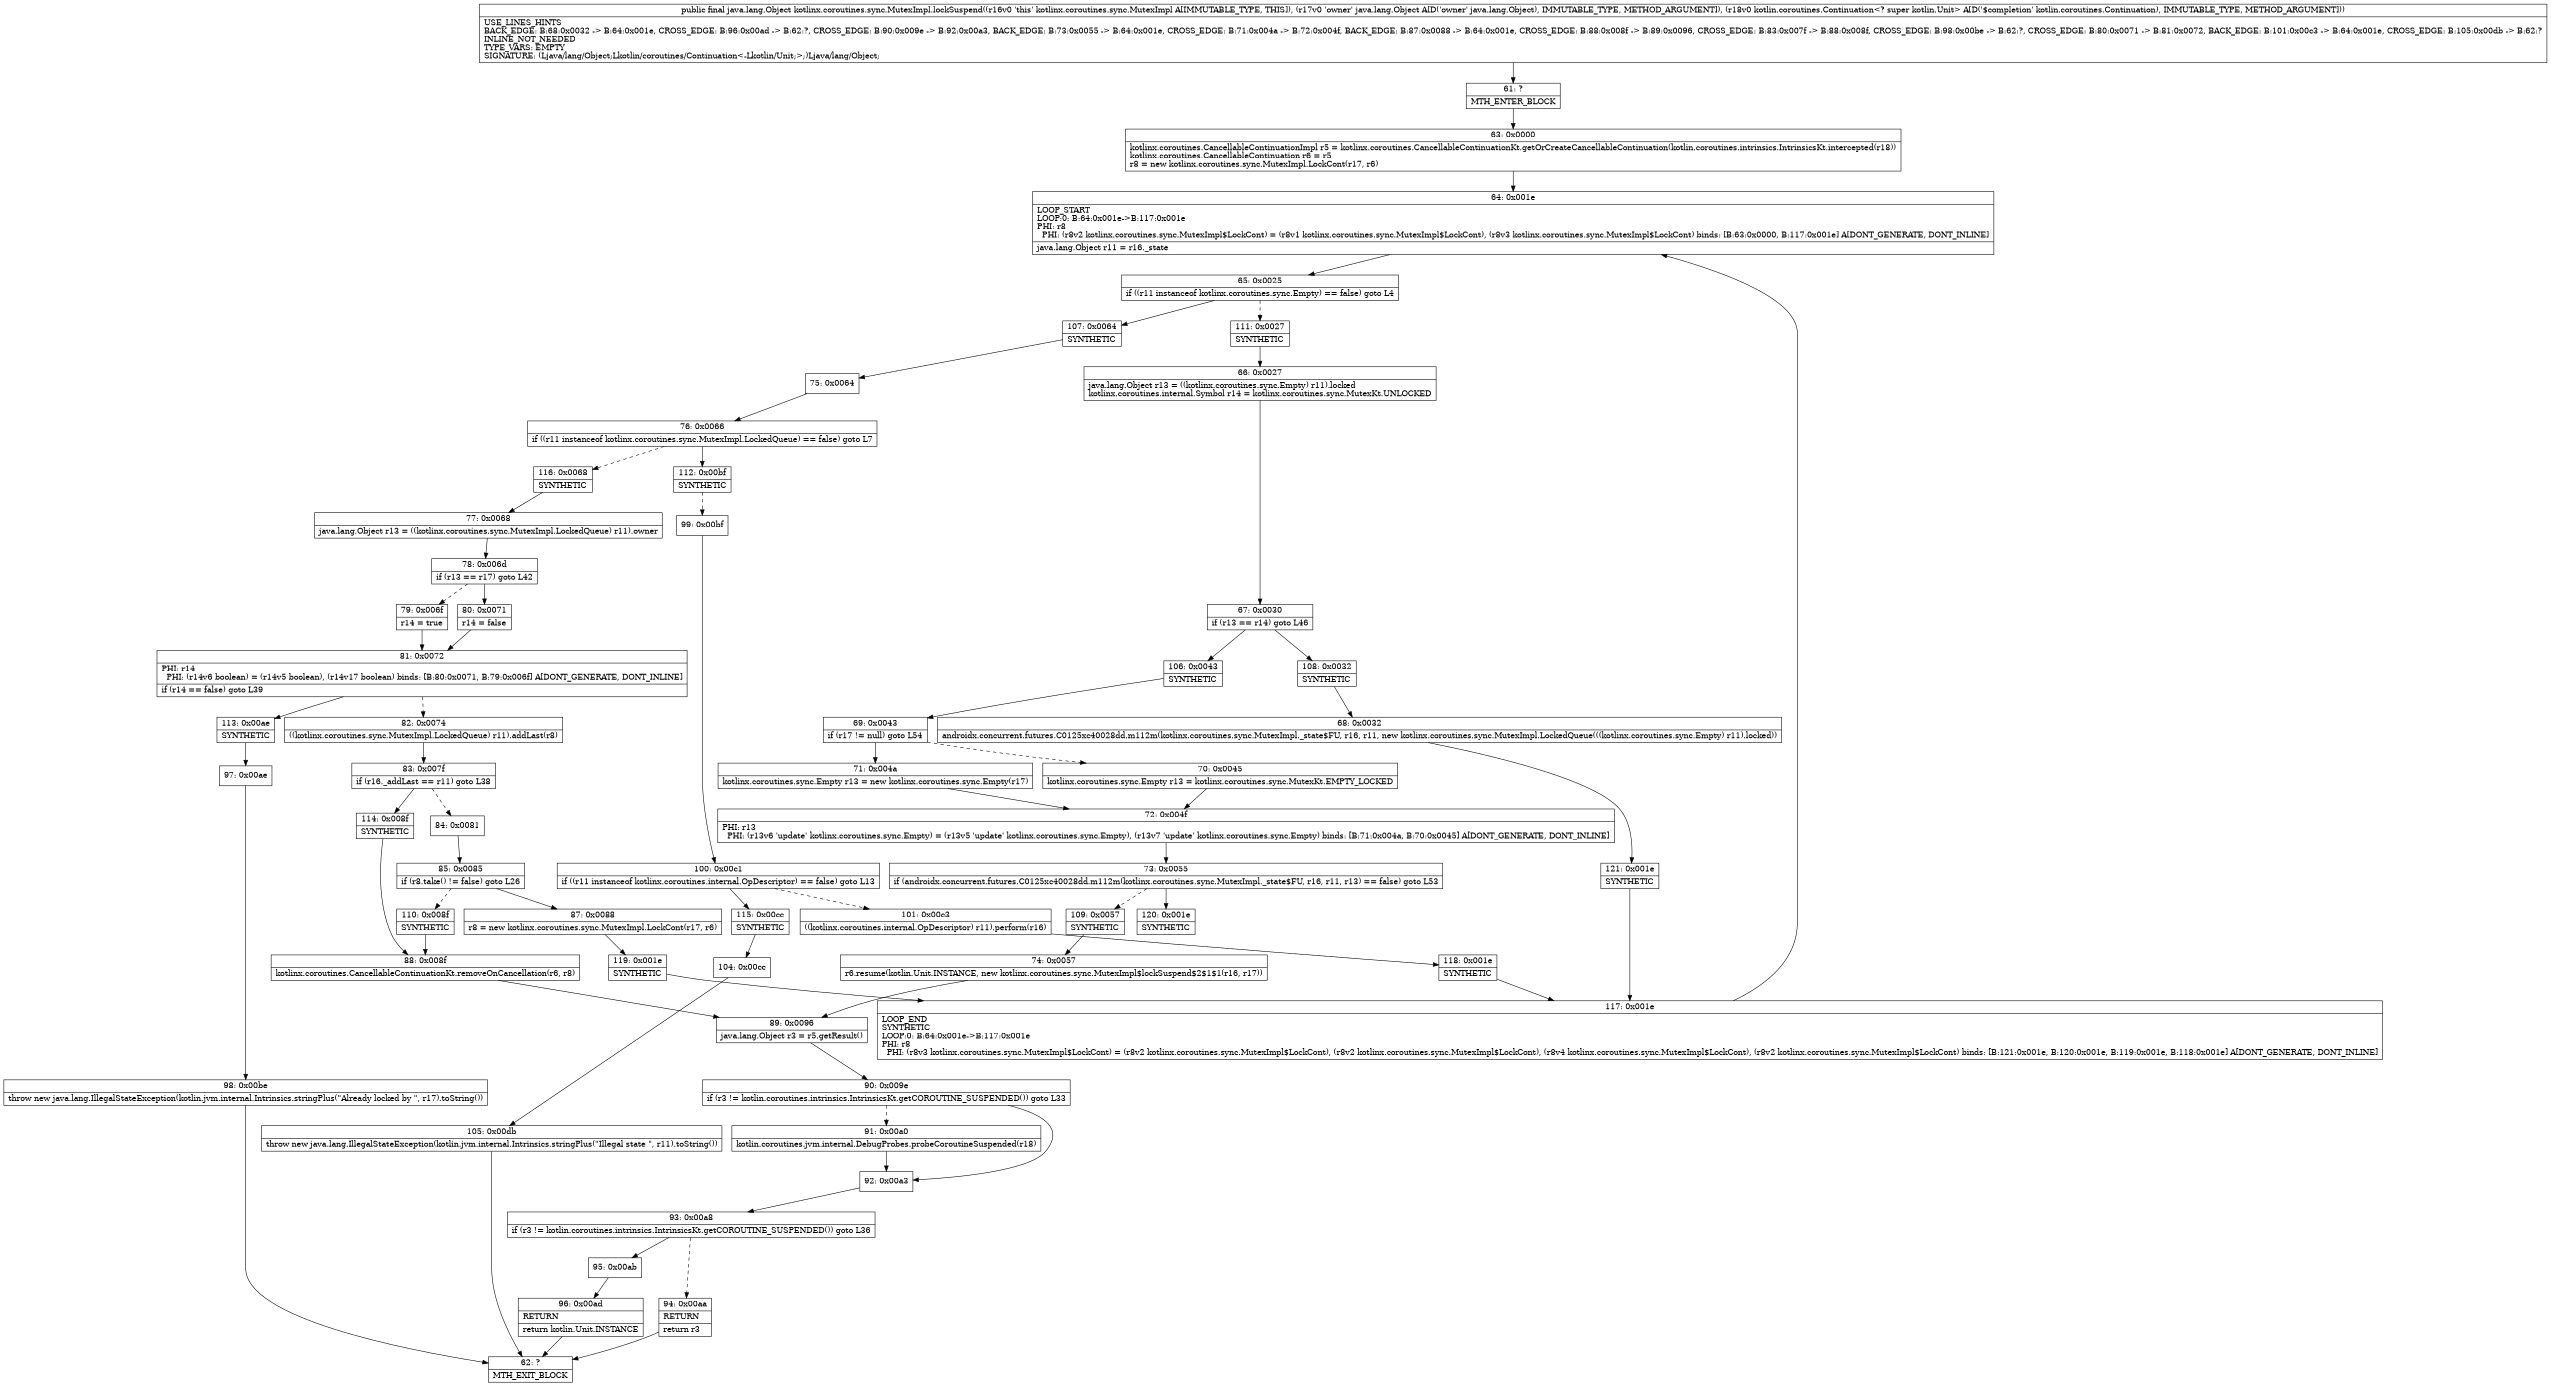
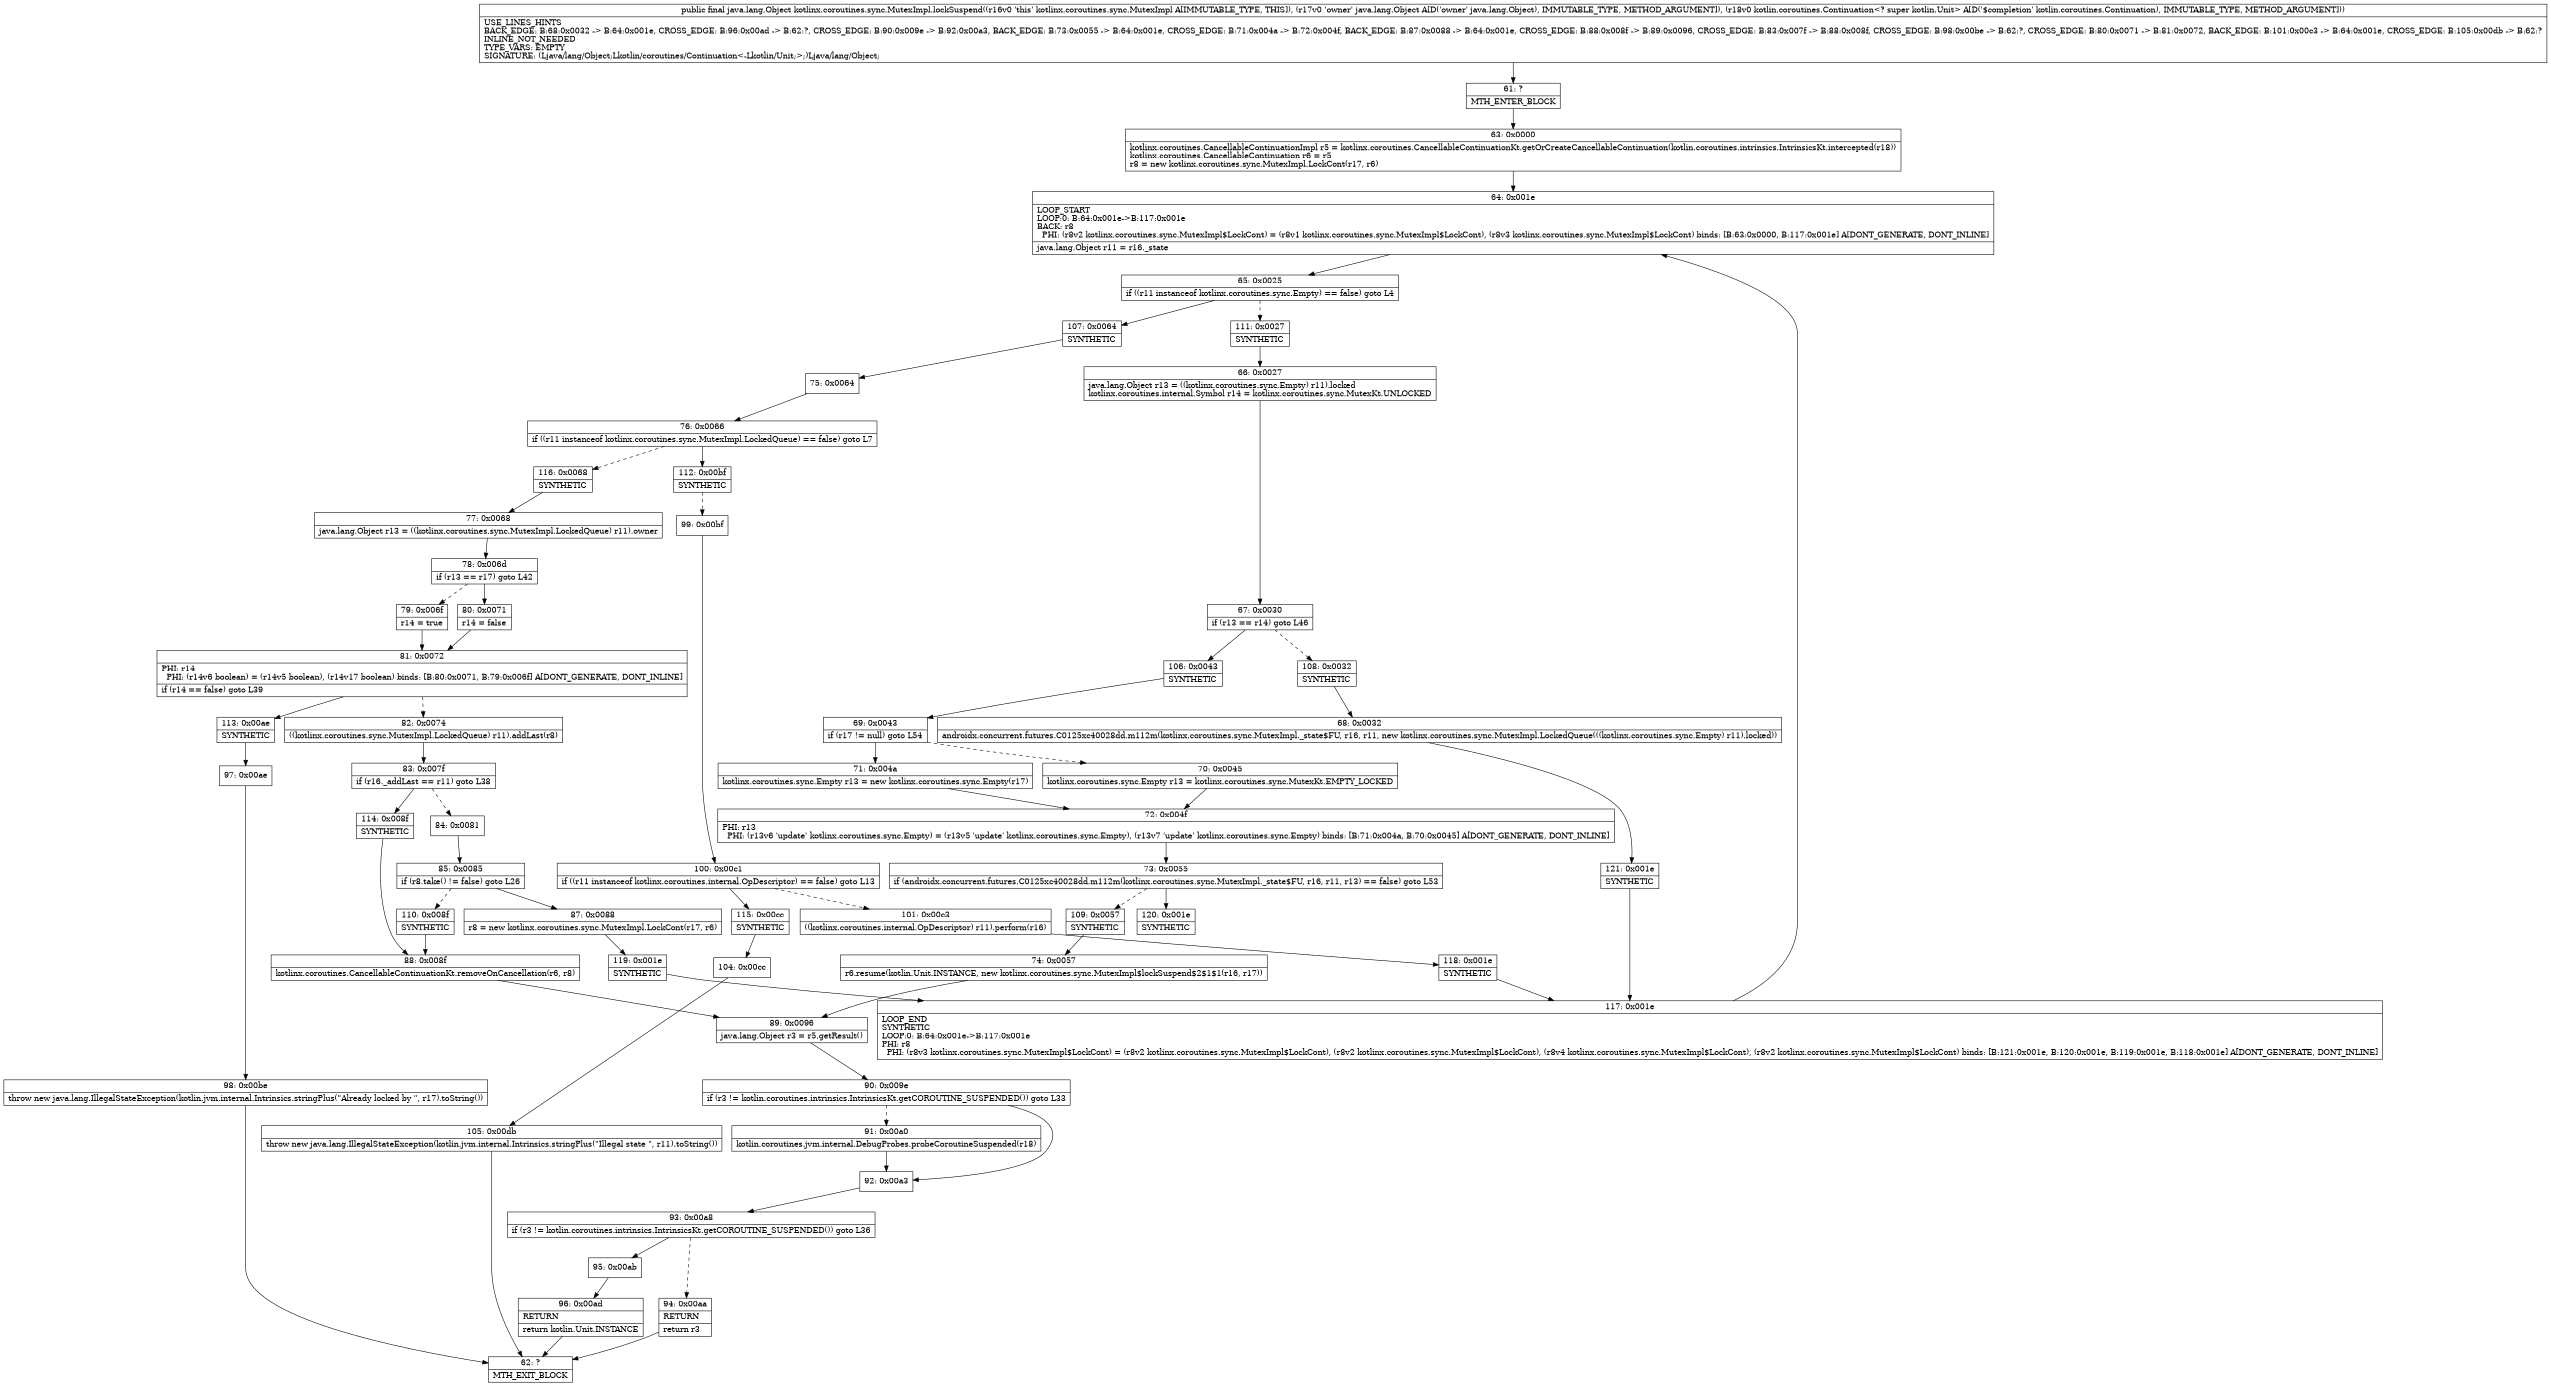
(1053, 227) -> (1057, 227)
(1291, 644) -> (1291, 644)
